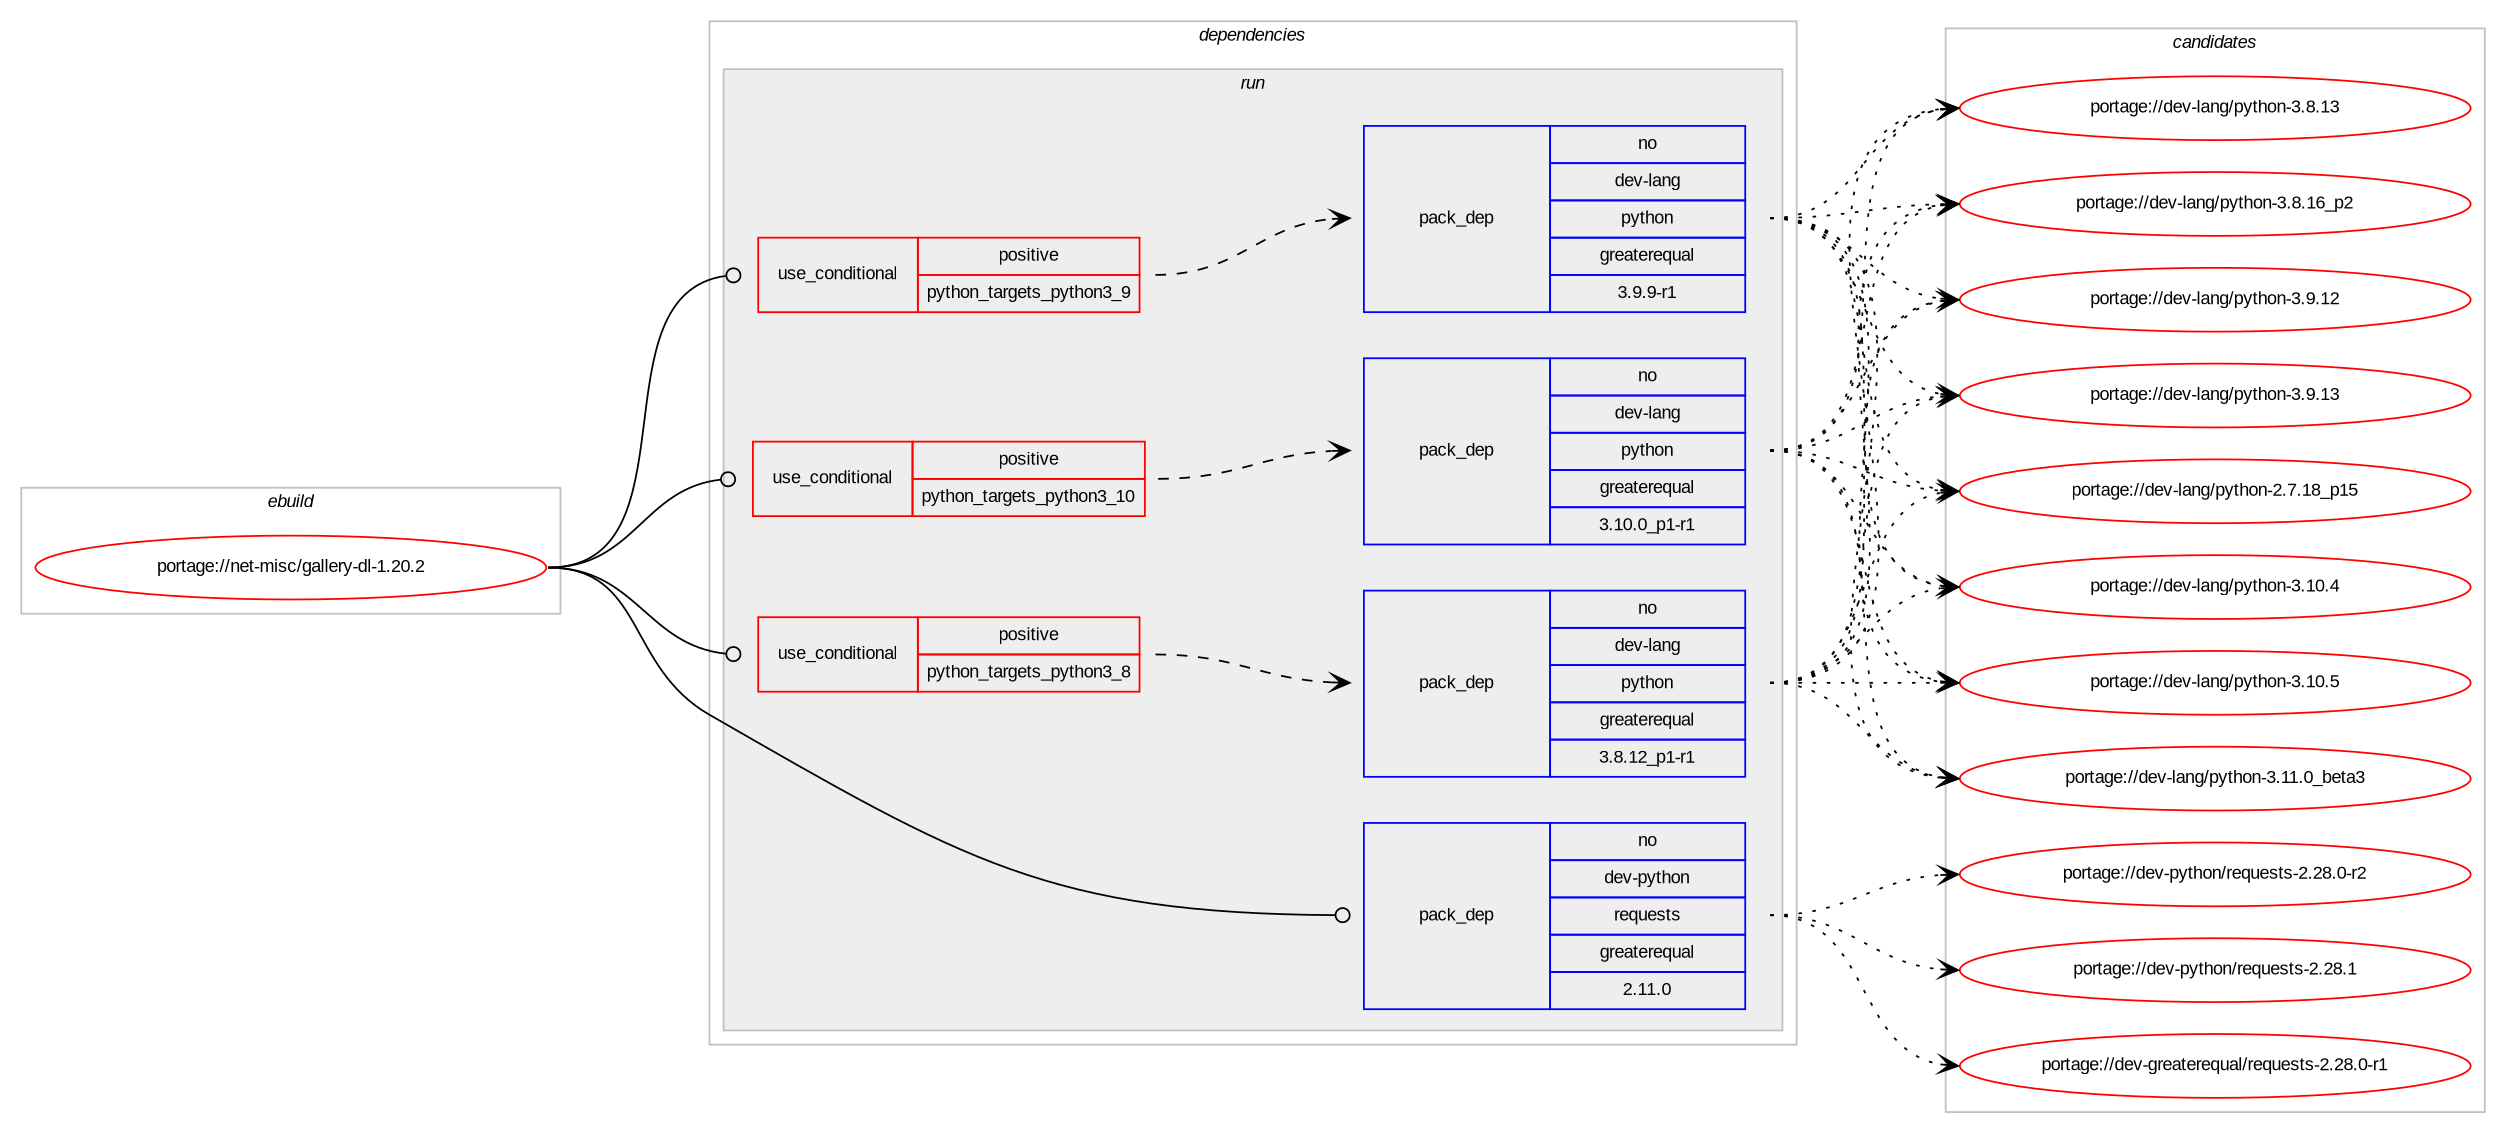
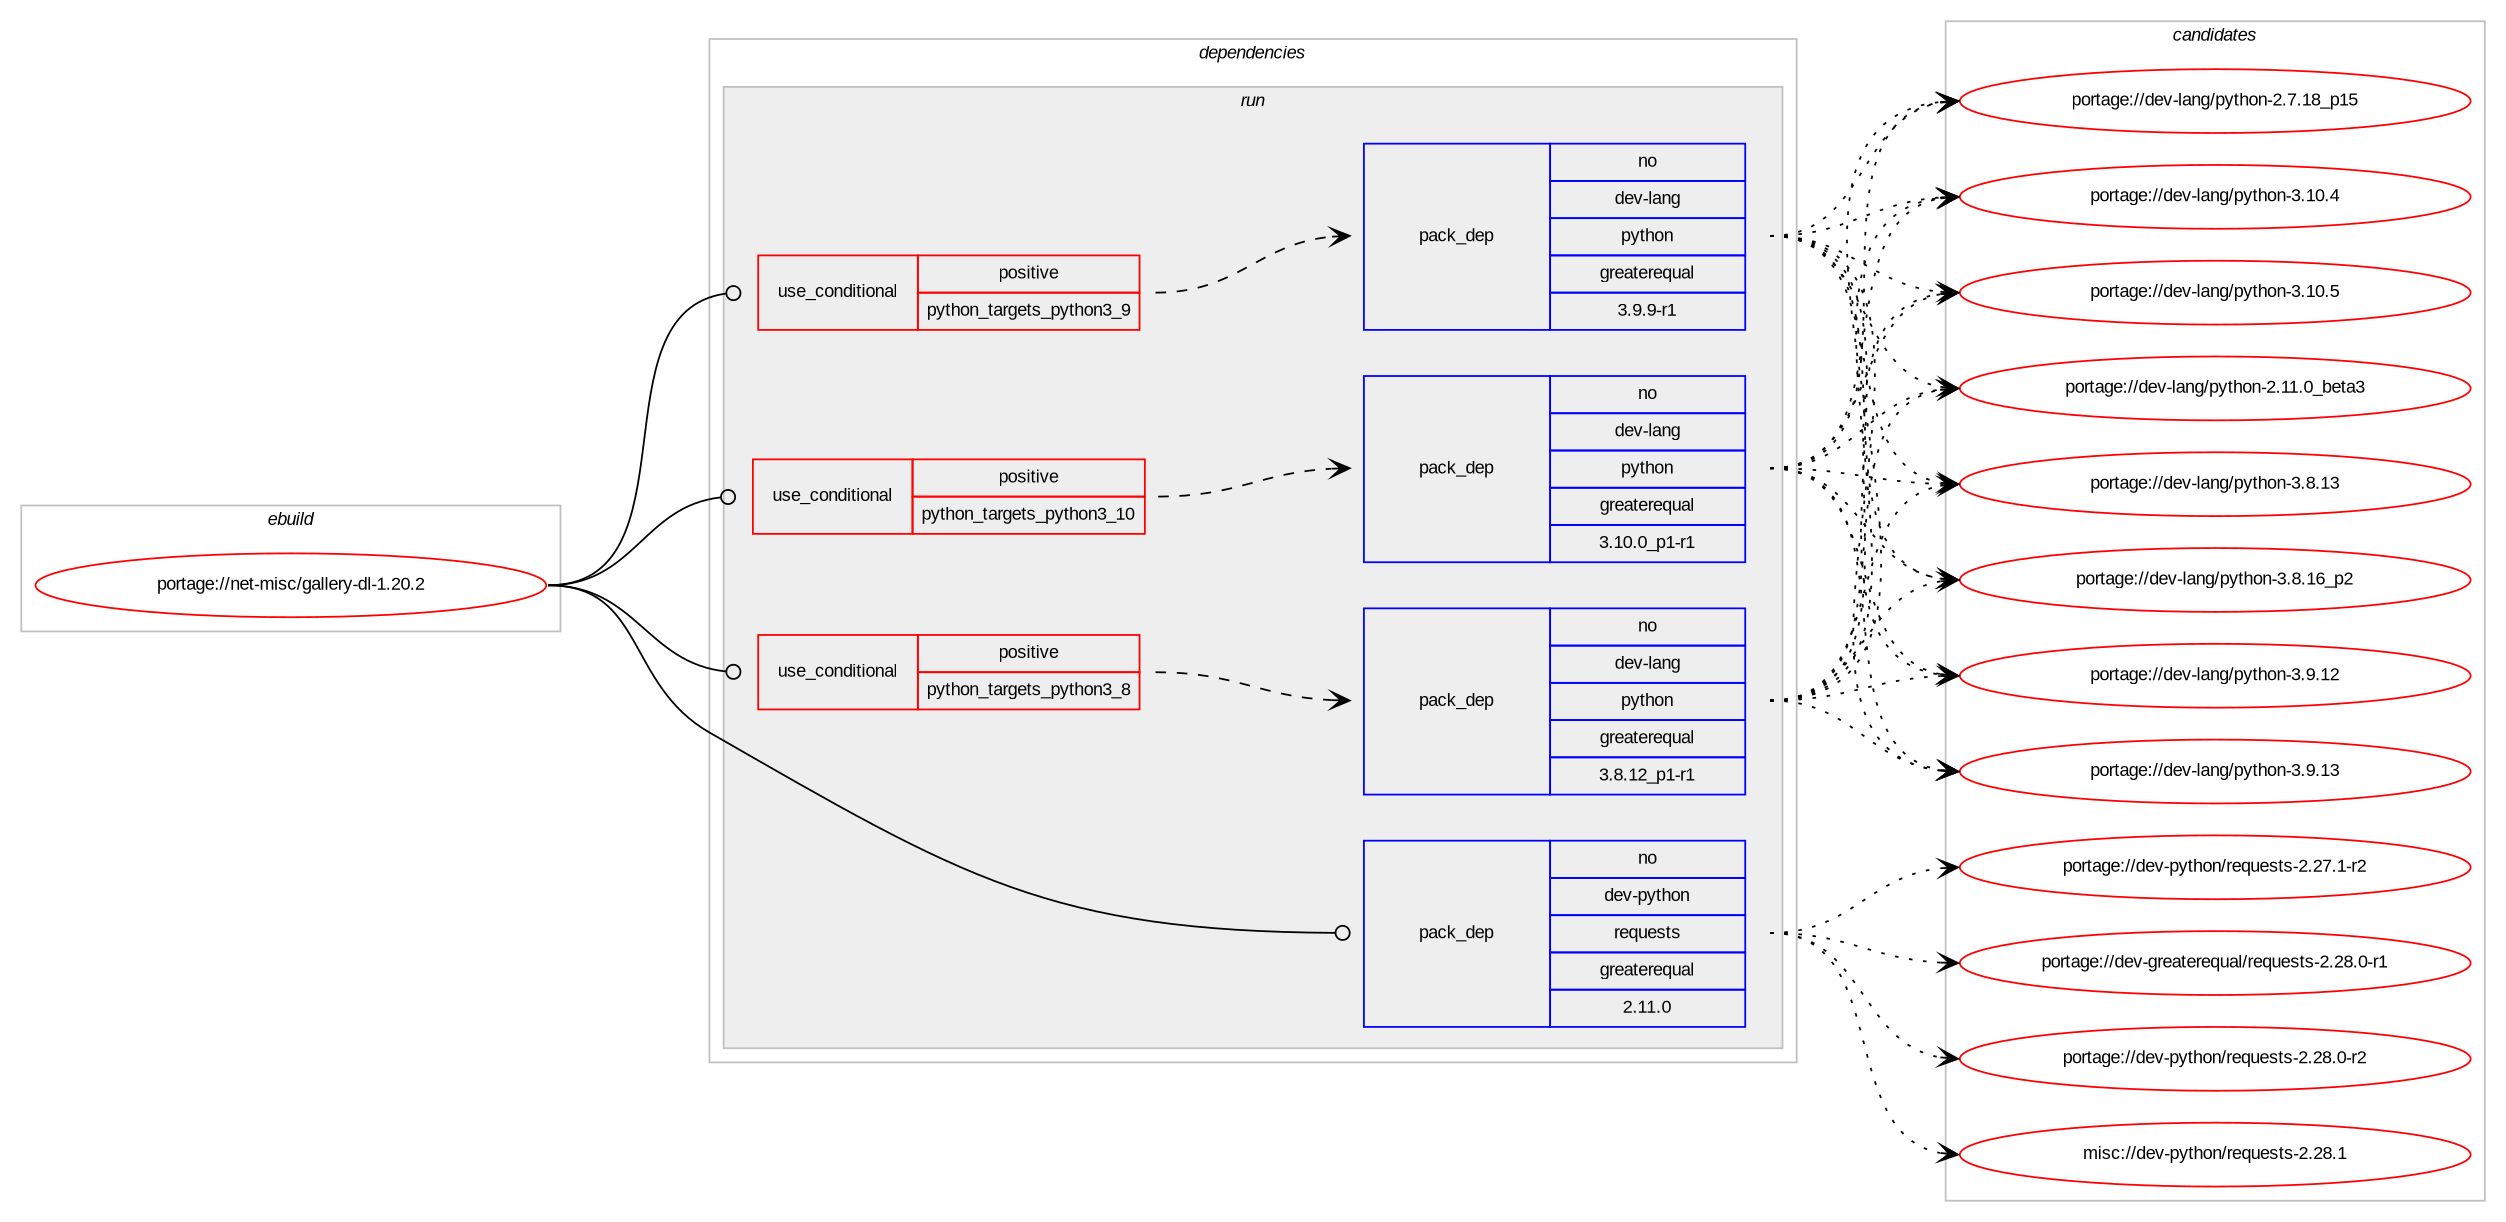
(2215, 779) -> (2215, 388)
none -> (2215, 867)
(2215, 970) -> (2215, 1155)
